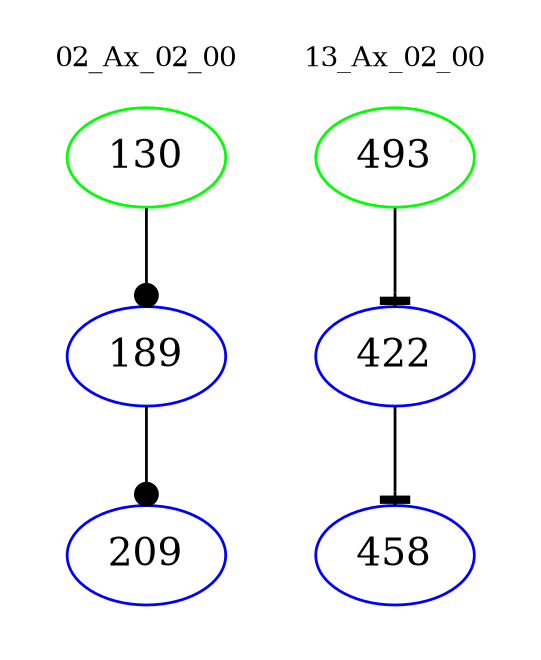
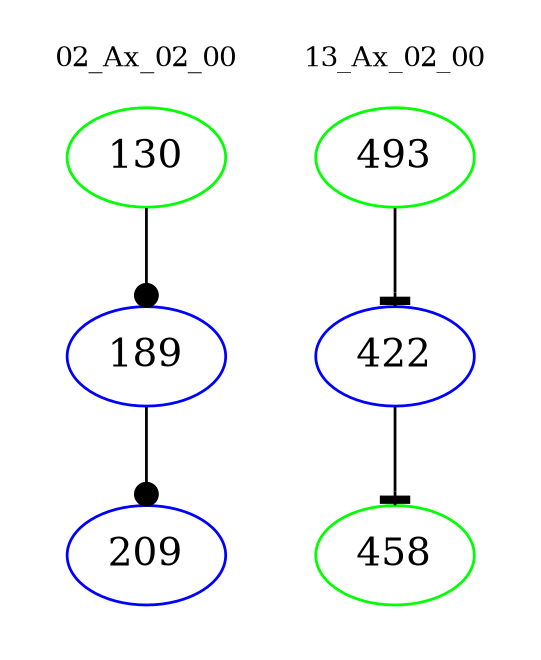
(395, 555) -> (395, 555)
